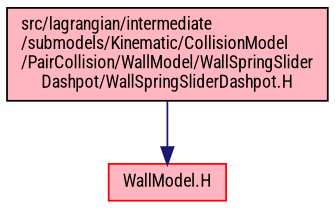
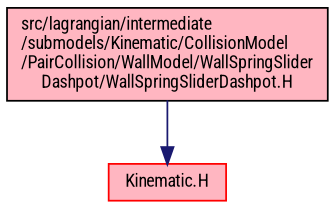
(167, 182) -> (167, 182)
